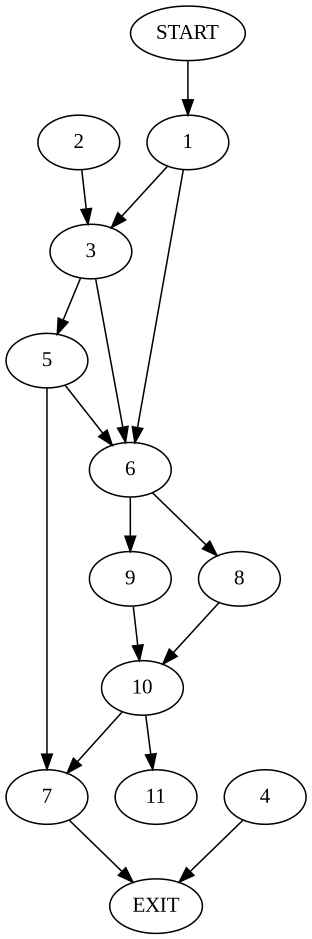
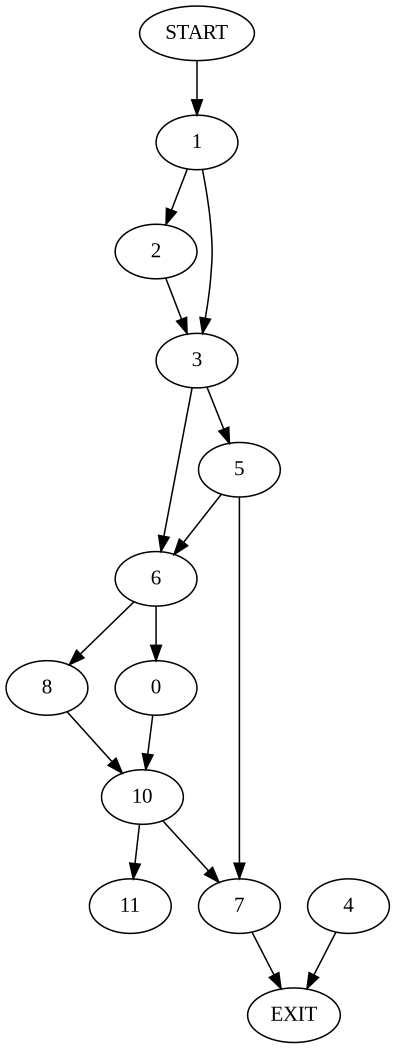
(160, 299) -> (179, 190)
(130, 579) -> (156, 688)
